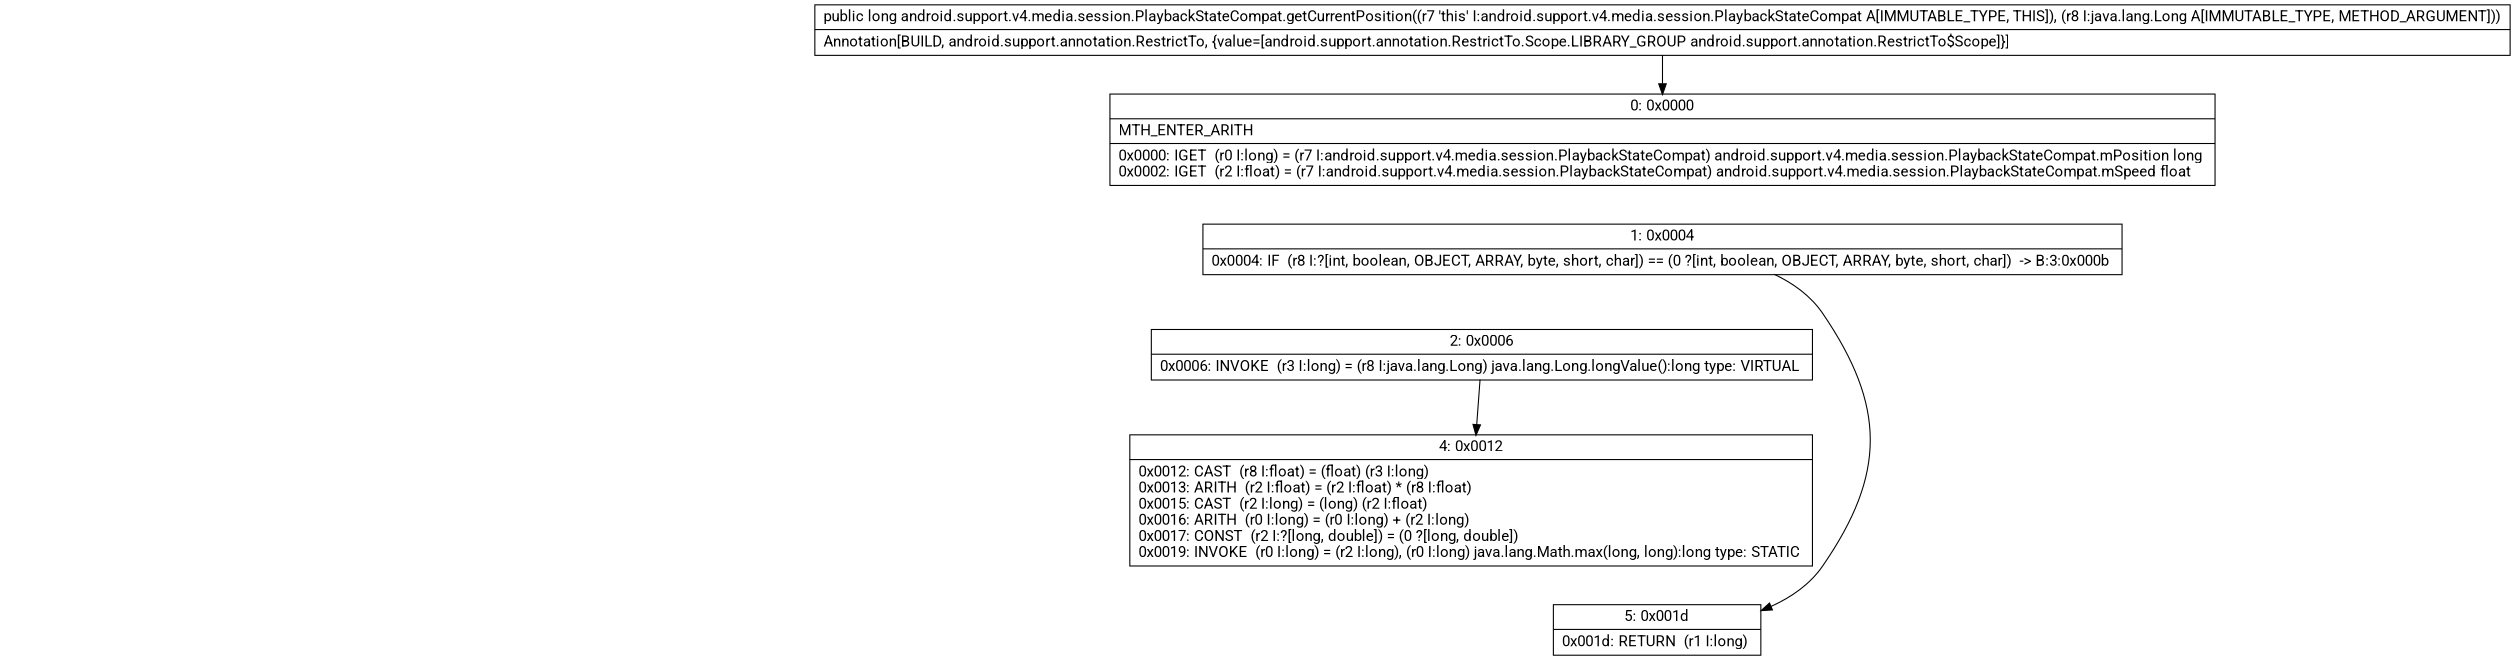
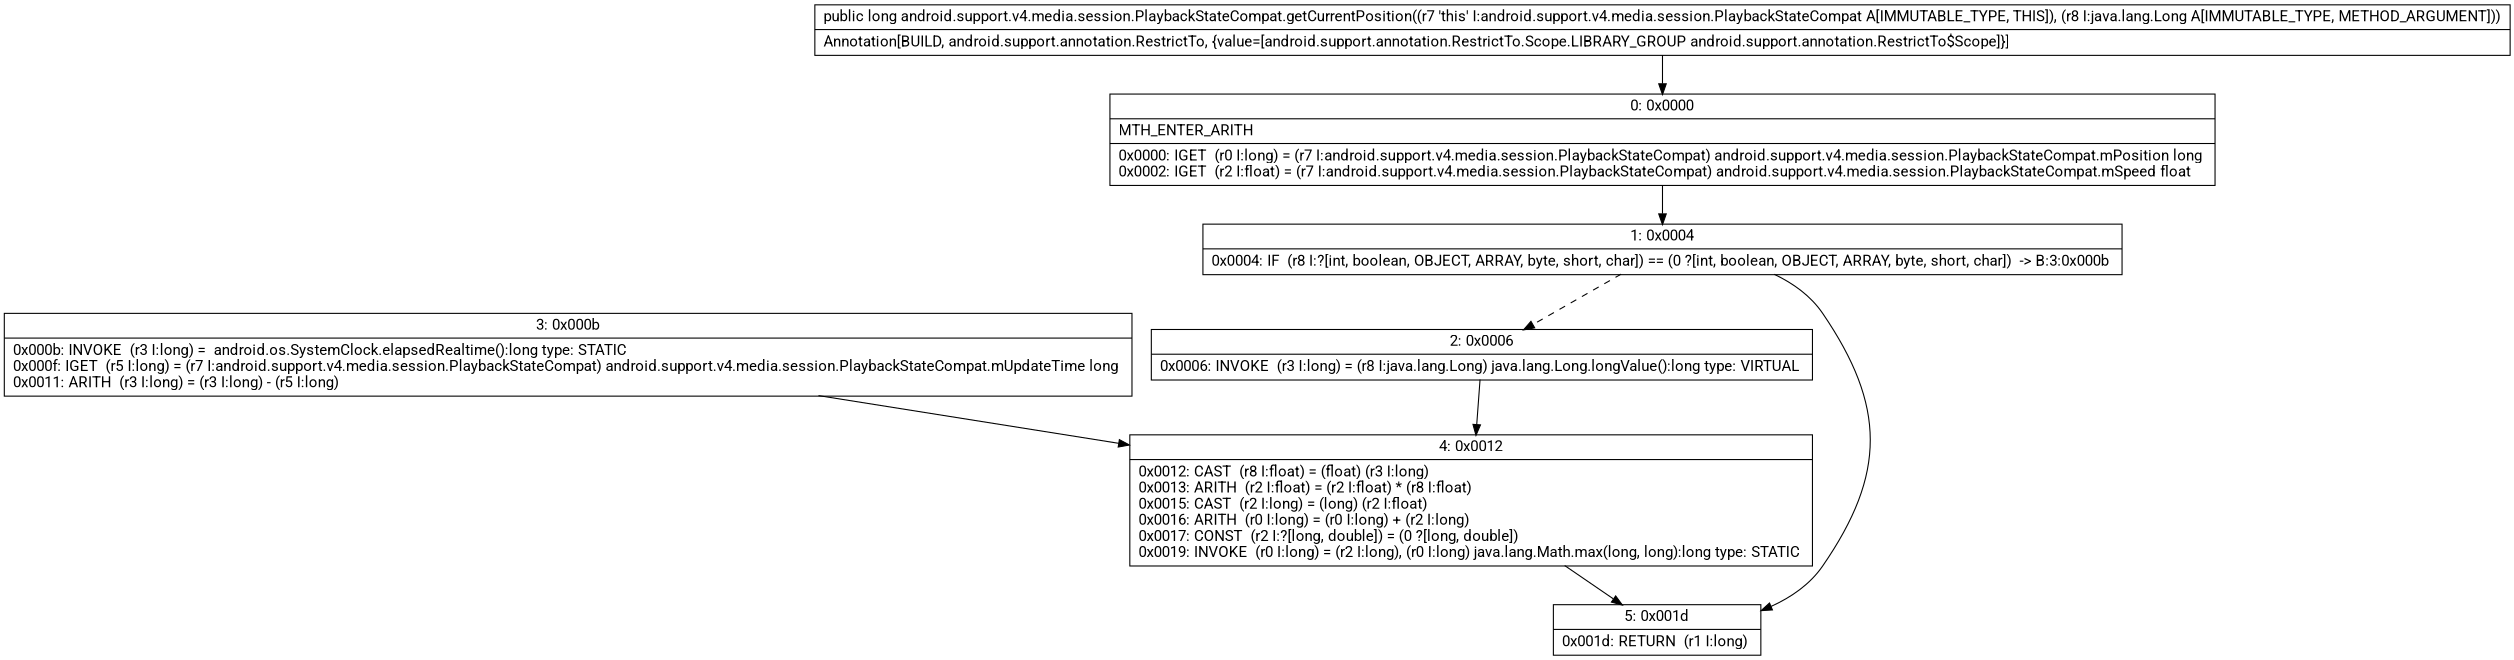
none -> (1662, 199)
none -> (1577, 299)
none -> (568, 355)
none -> (1589, 582)
